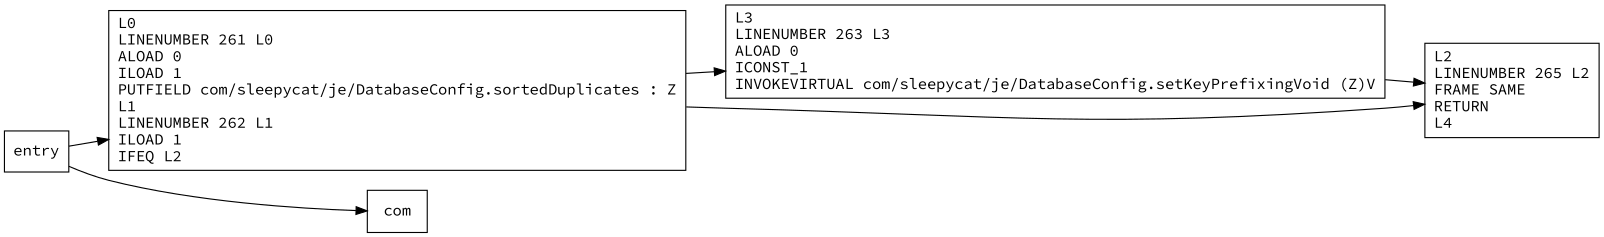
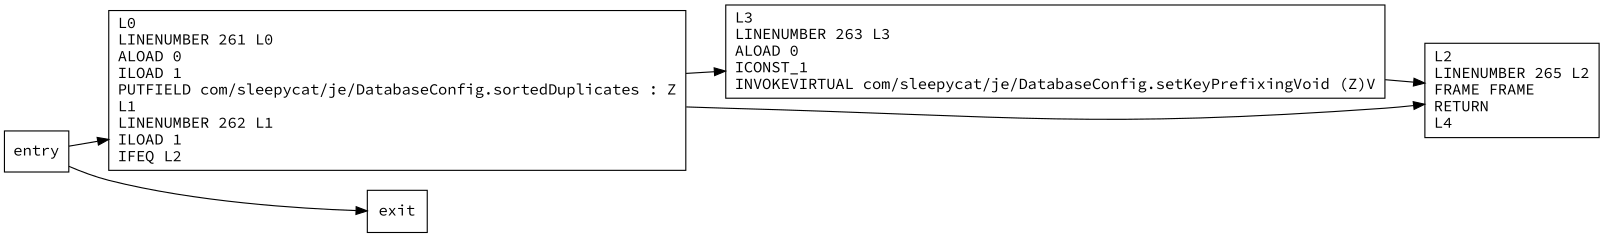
(1512, 90) -> (1512, 90)
(397, 211) -> (397, 211)
